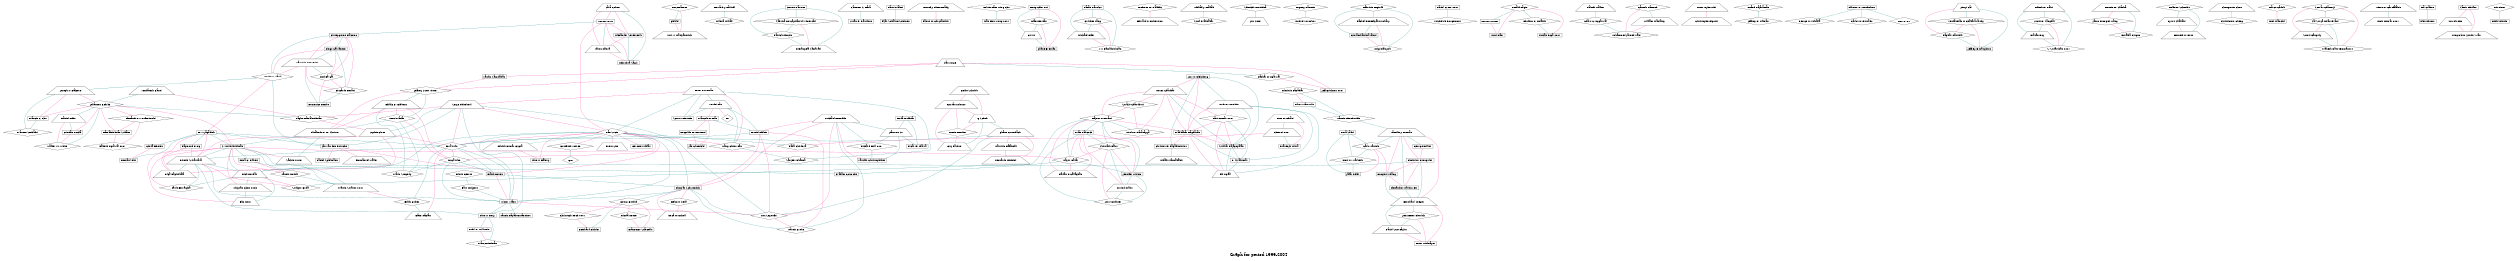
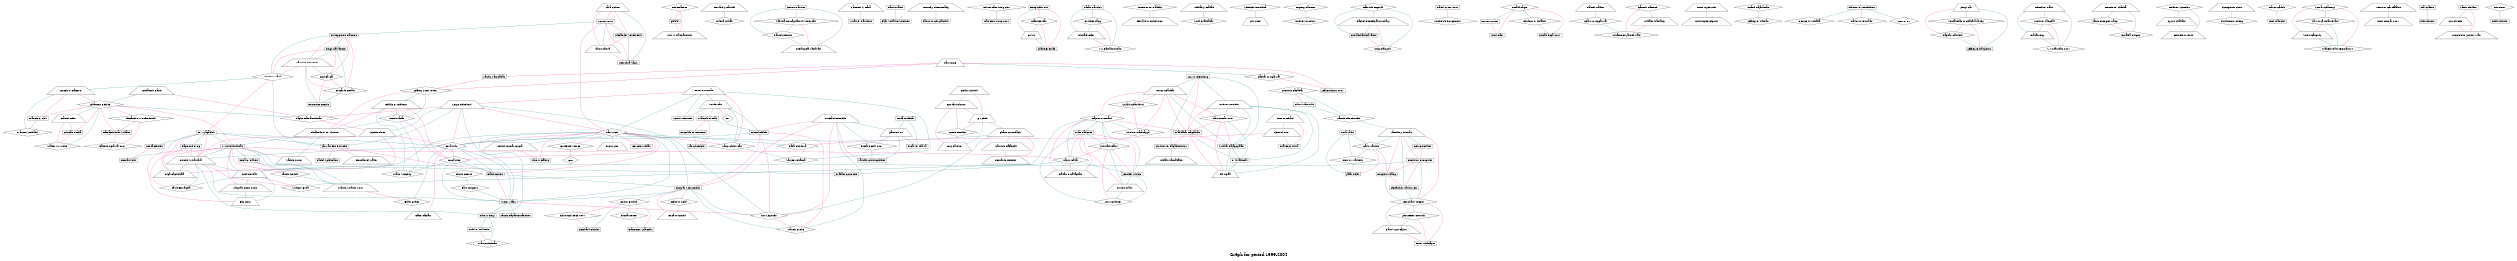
(677, 15) -> (677, 15)
(1184, 83) -> (1184, 83)
(1414, 202) -> (1414, 202)
